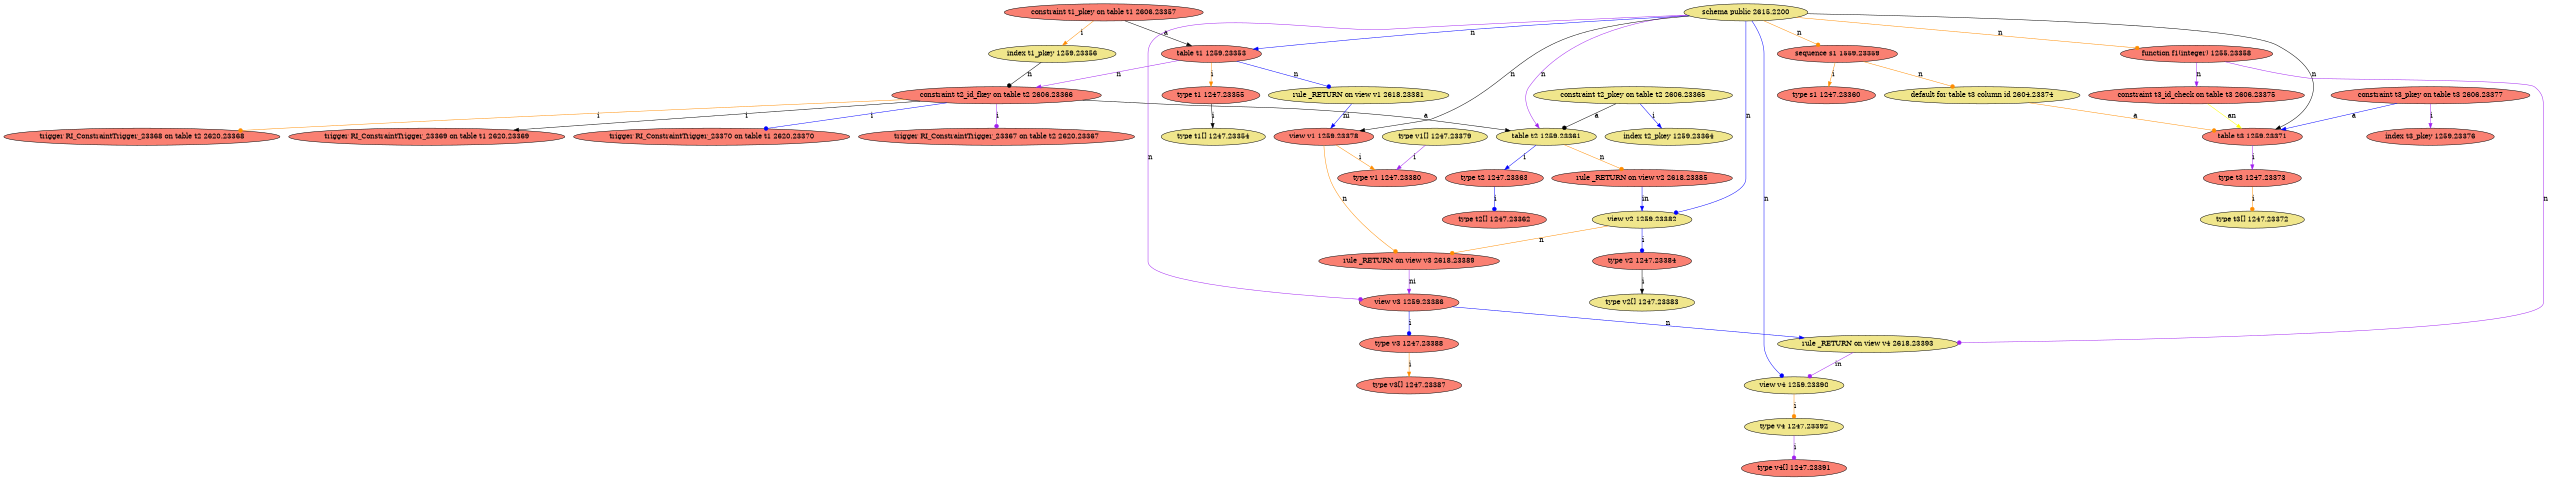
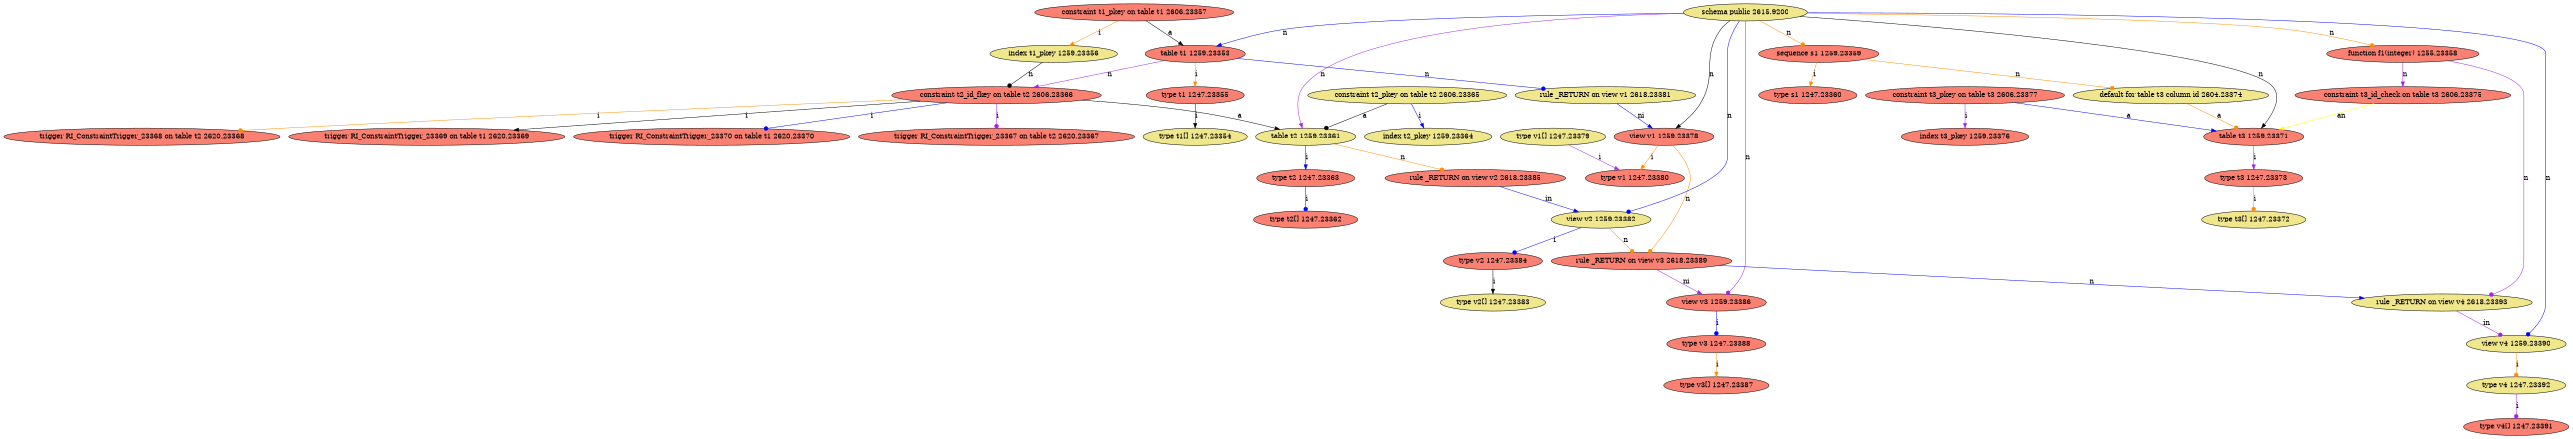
(1746, 12) -> (1745, 12)
(1837, 54) -> (1819, 54)
(1626, 322) -> (2039, 282)
